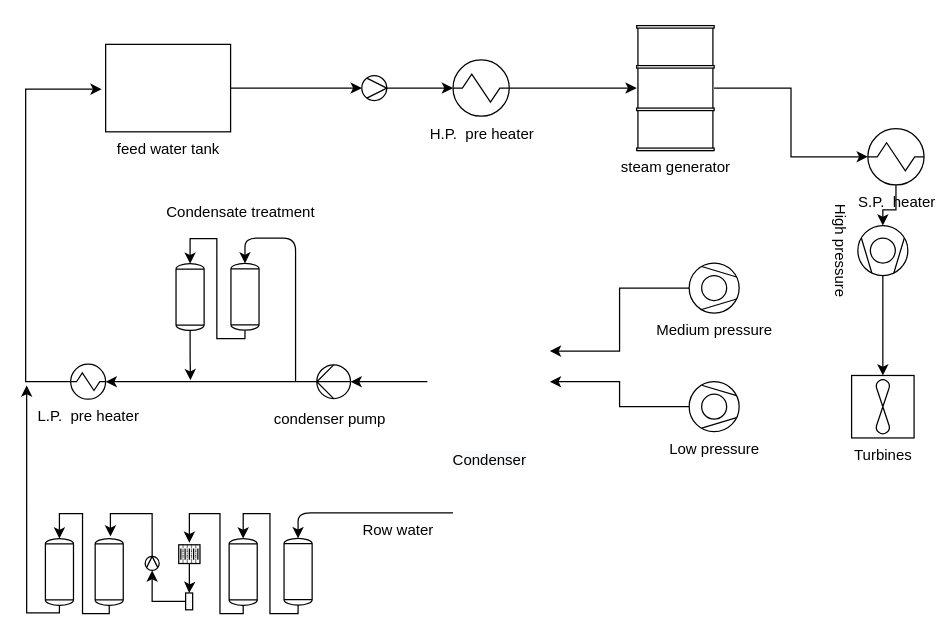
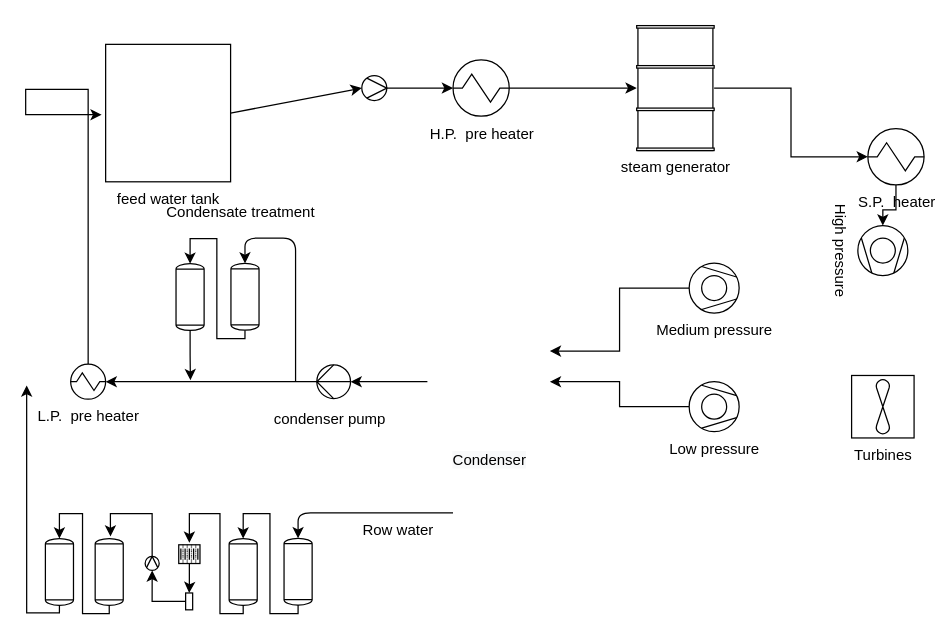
(168, 88) -> (168, 113)
(883, 322) -> none
